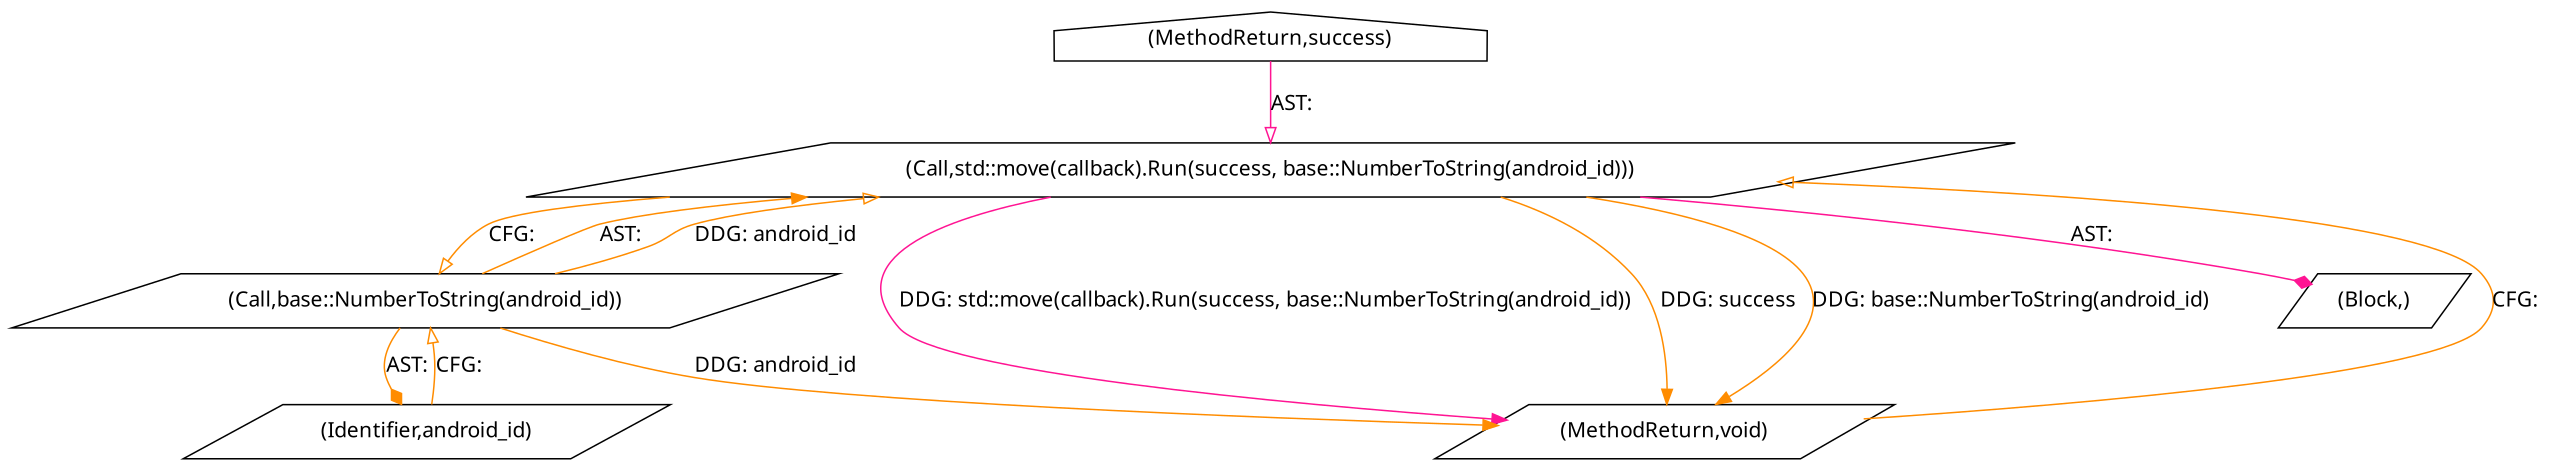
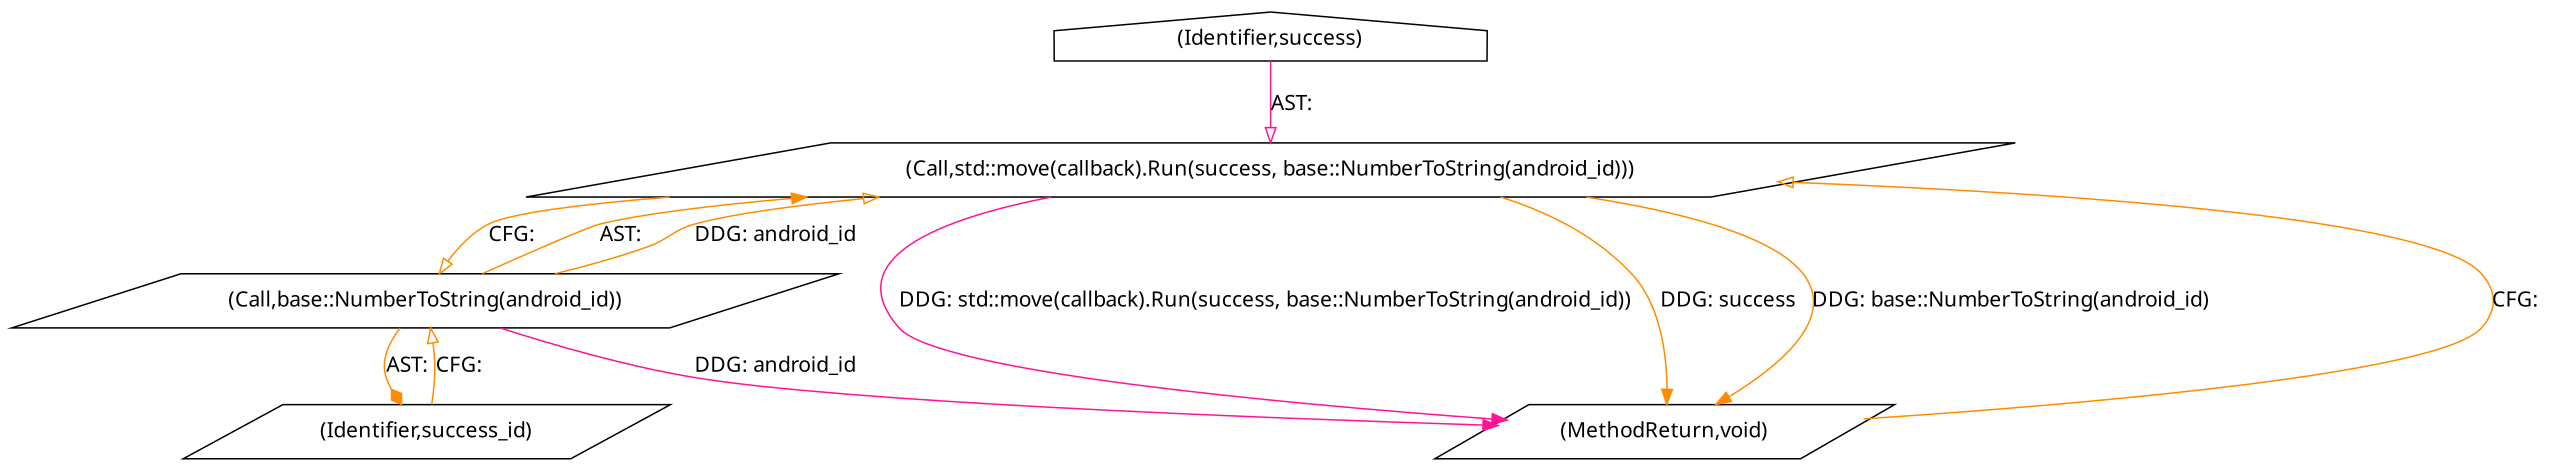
(1271, 39) -> (1271, 39)
(2375, 301) -> none
(988, 404) -> (988, 404)
(427, 432) -> (427, 432)
